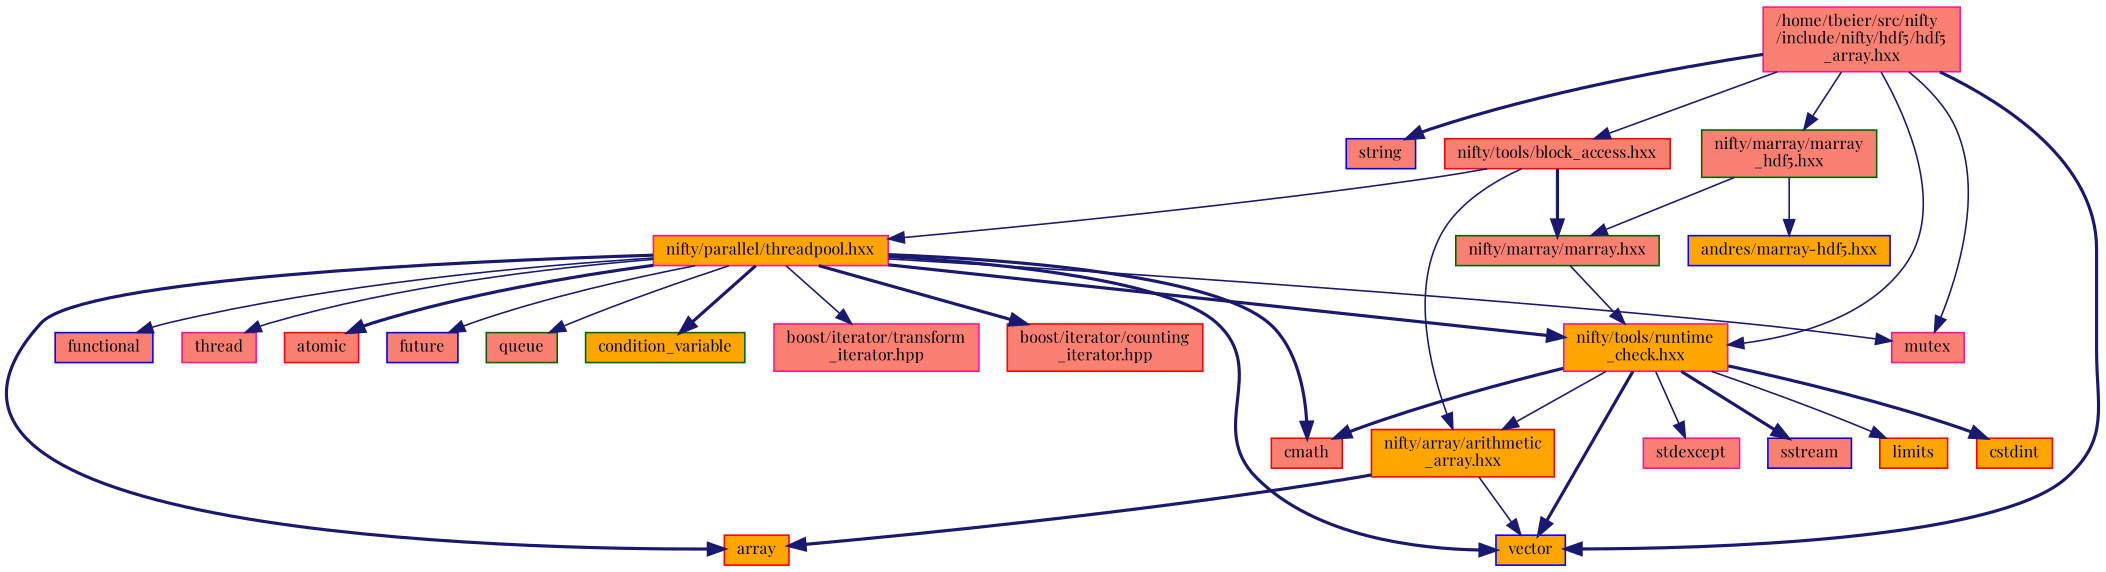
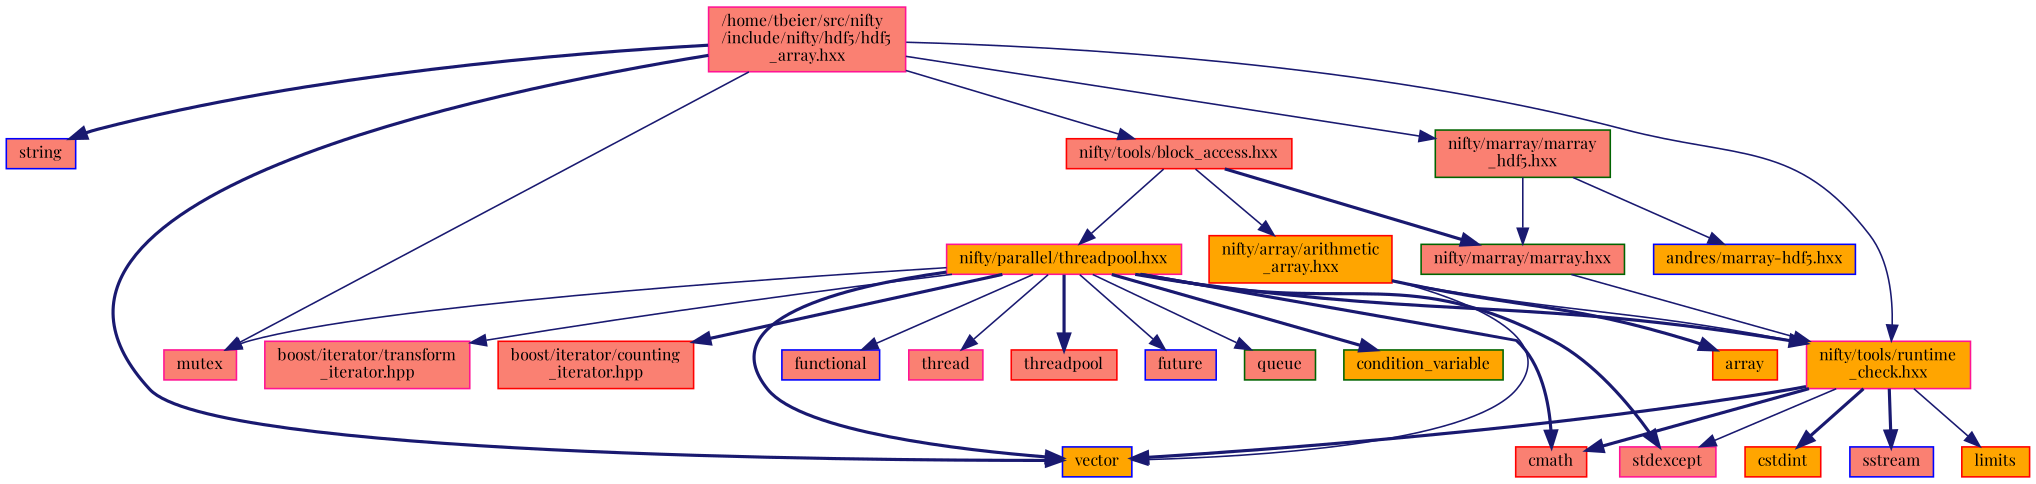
(322, 348) -> (1064, 365)
(1561, 396) -> (1592, 311)
(19, 416) -> (1524, 327)
